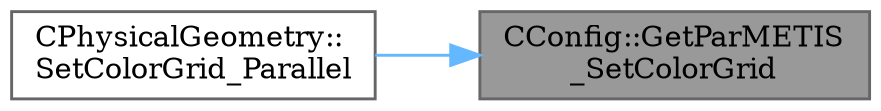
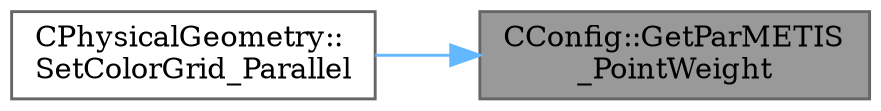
(675, 55) -> (675, 55)
